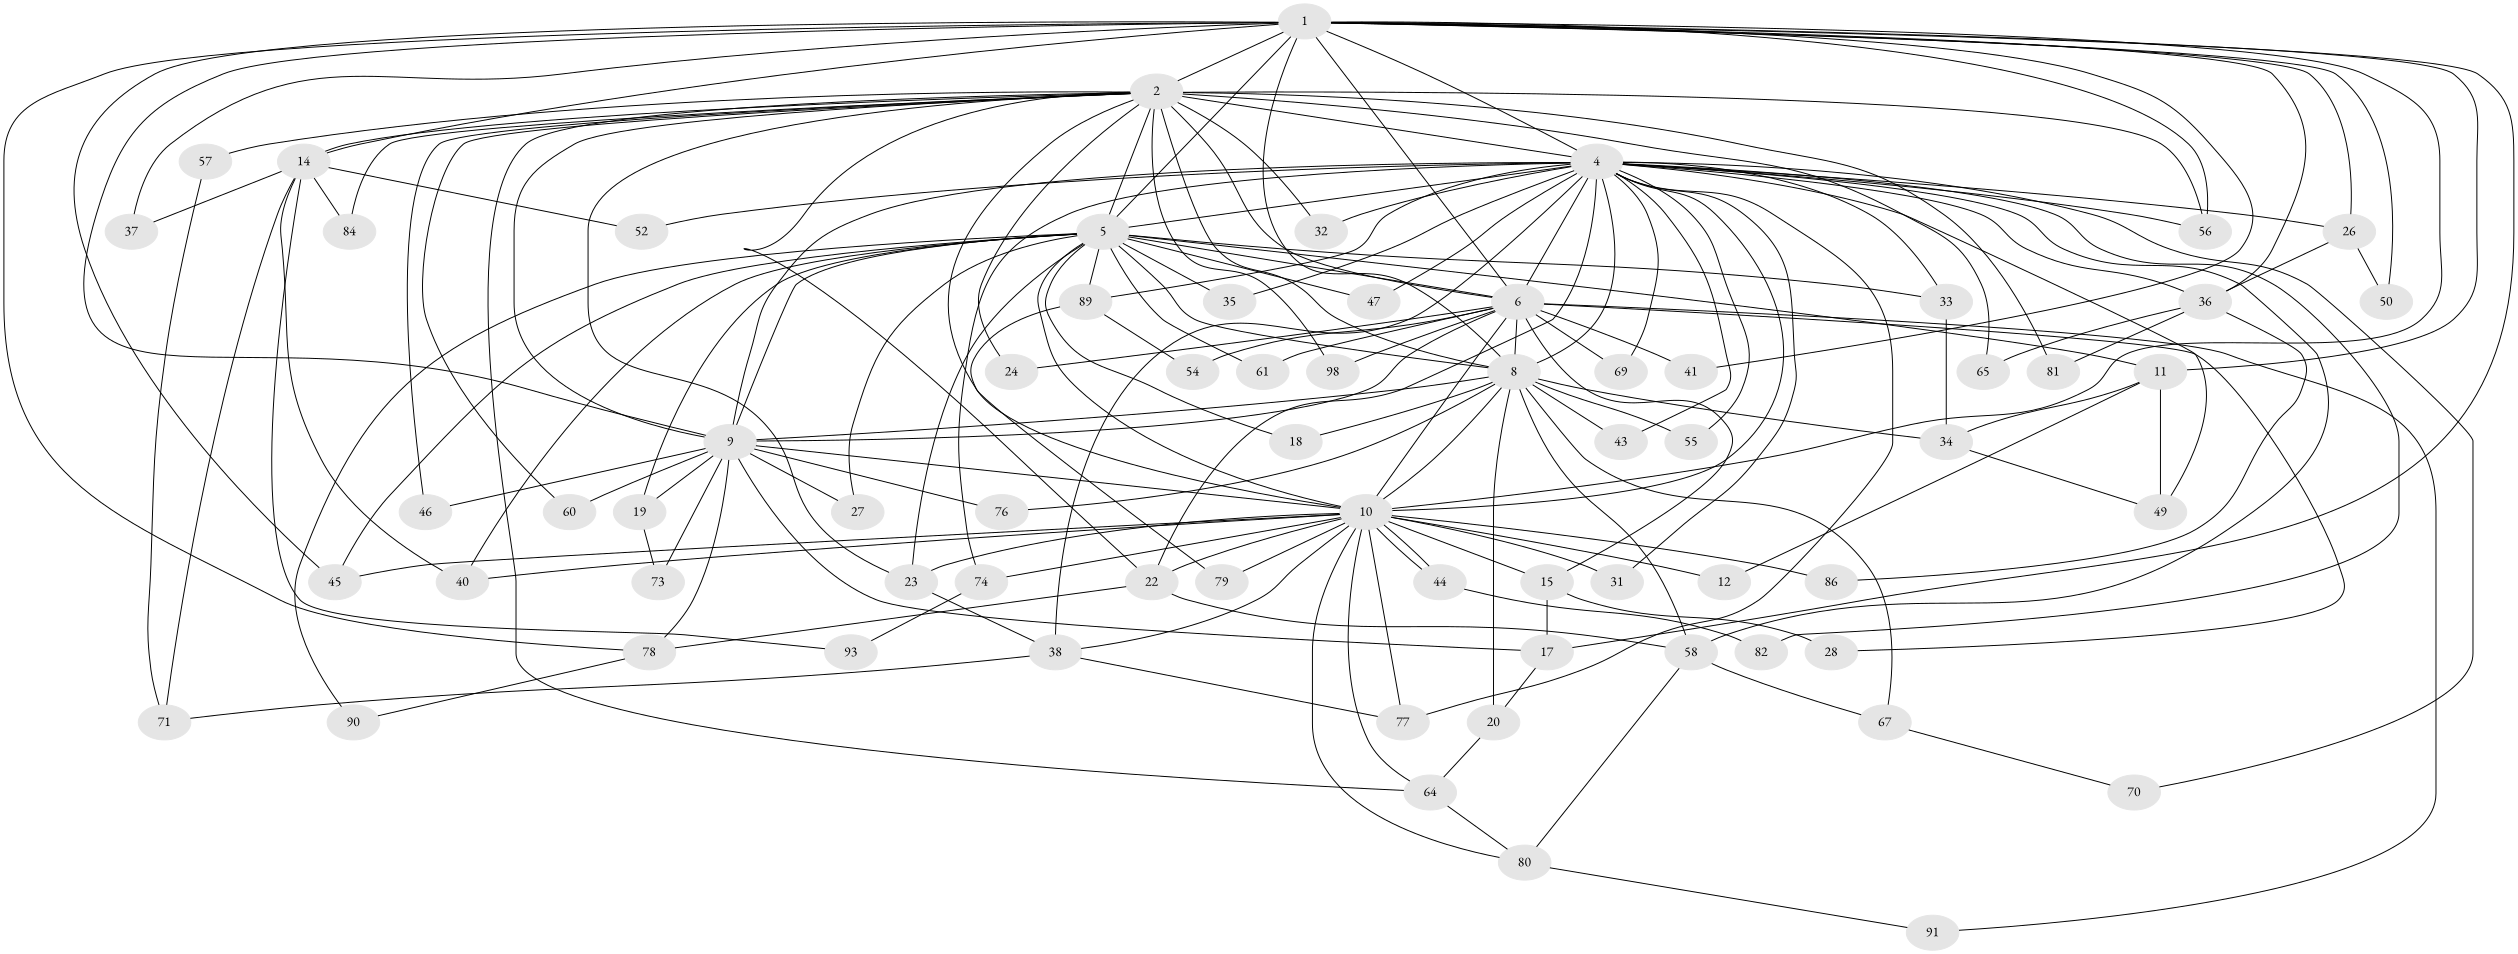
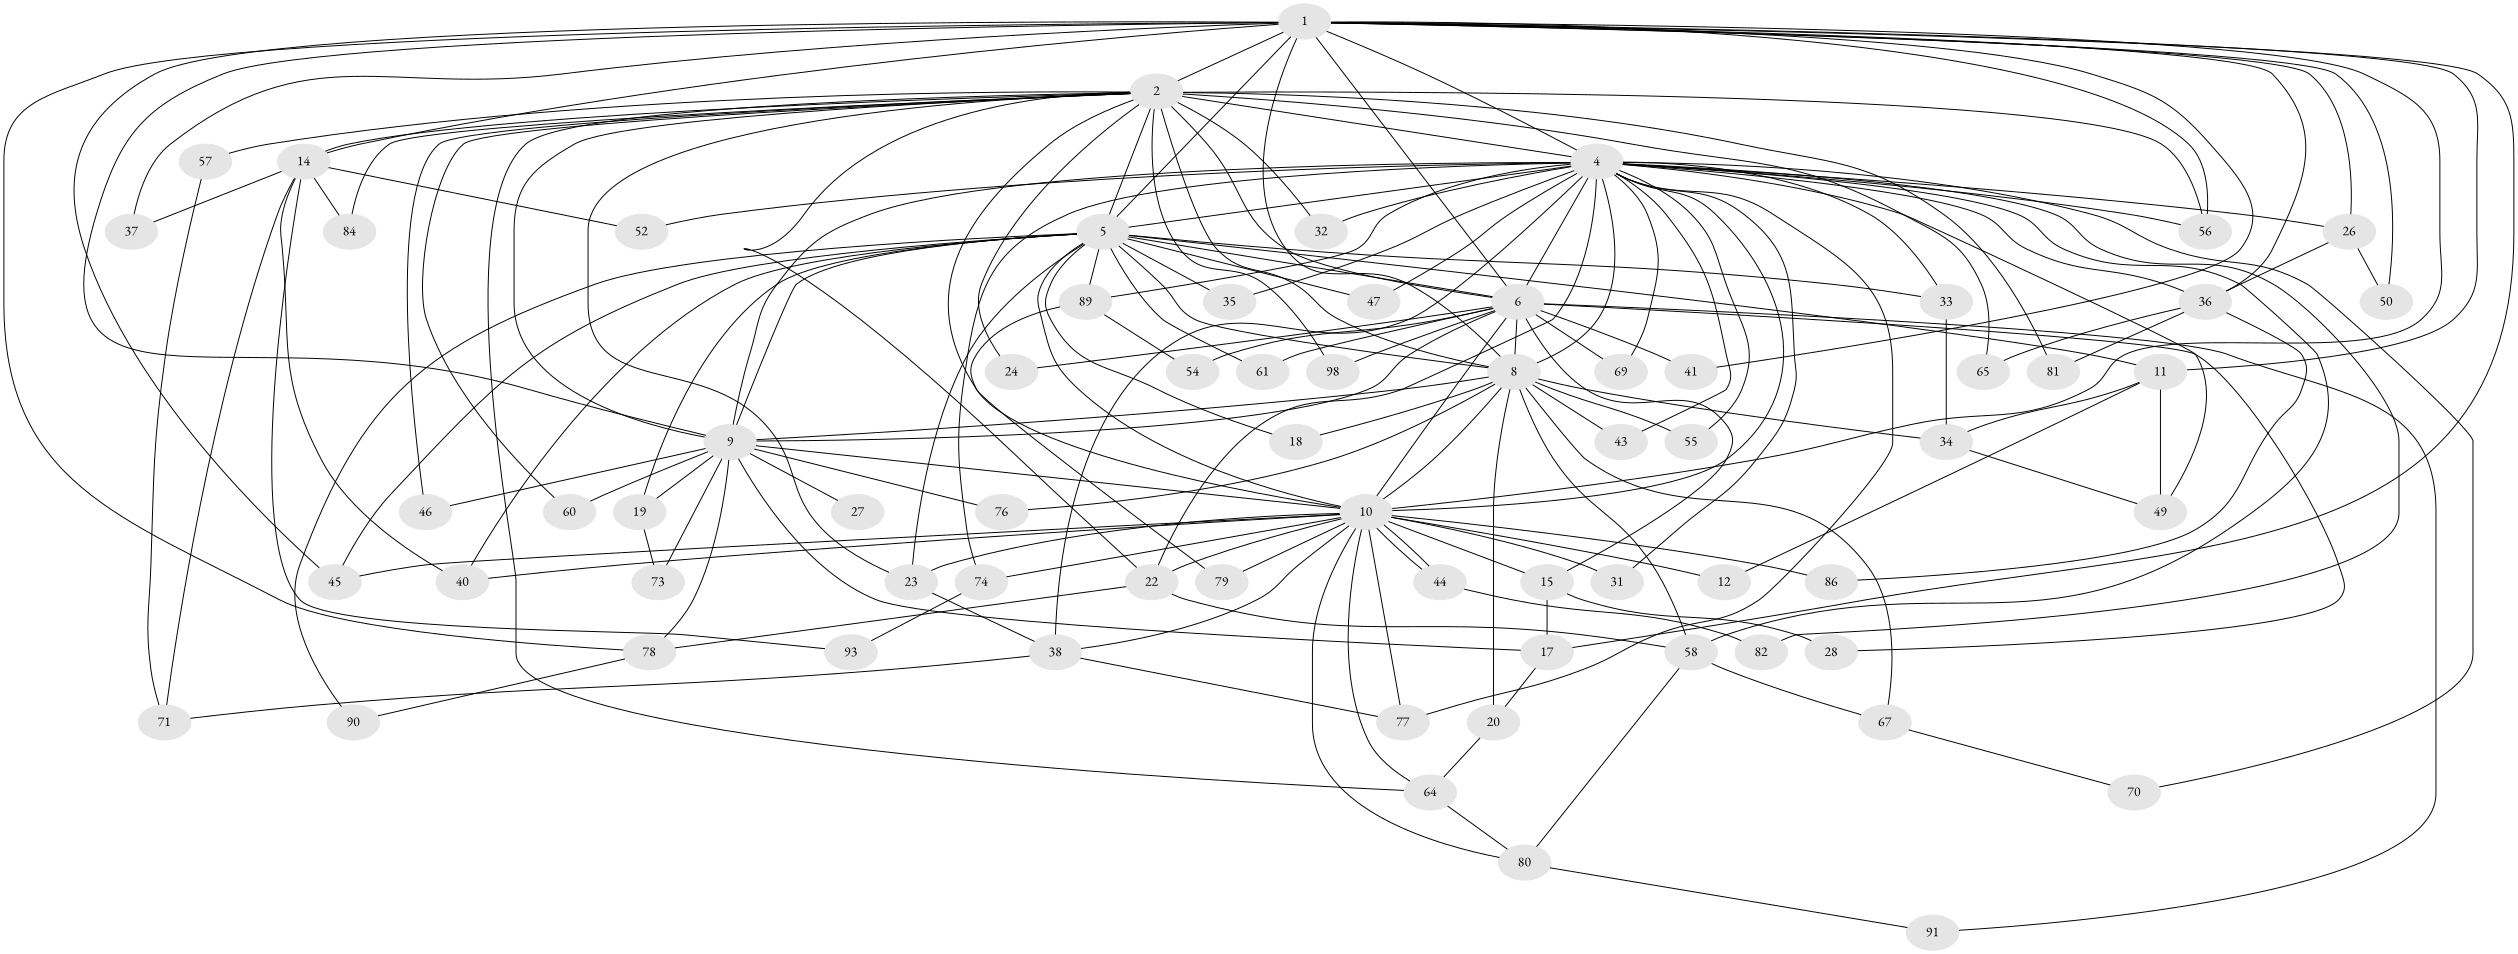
(907, 317) -> none
